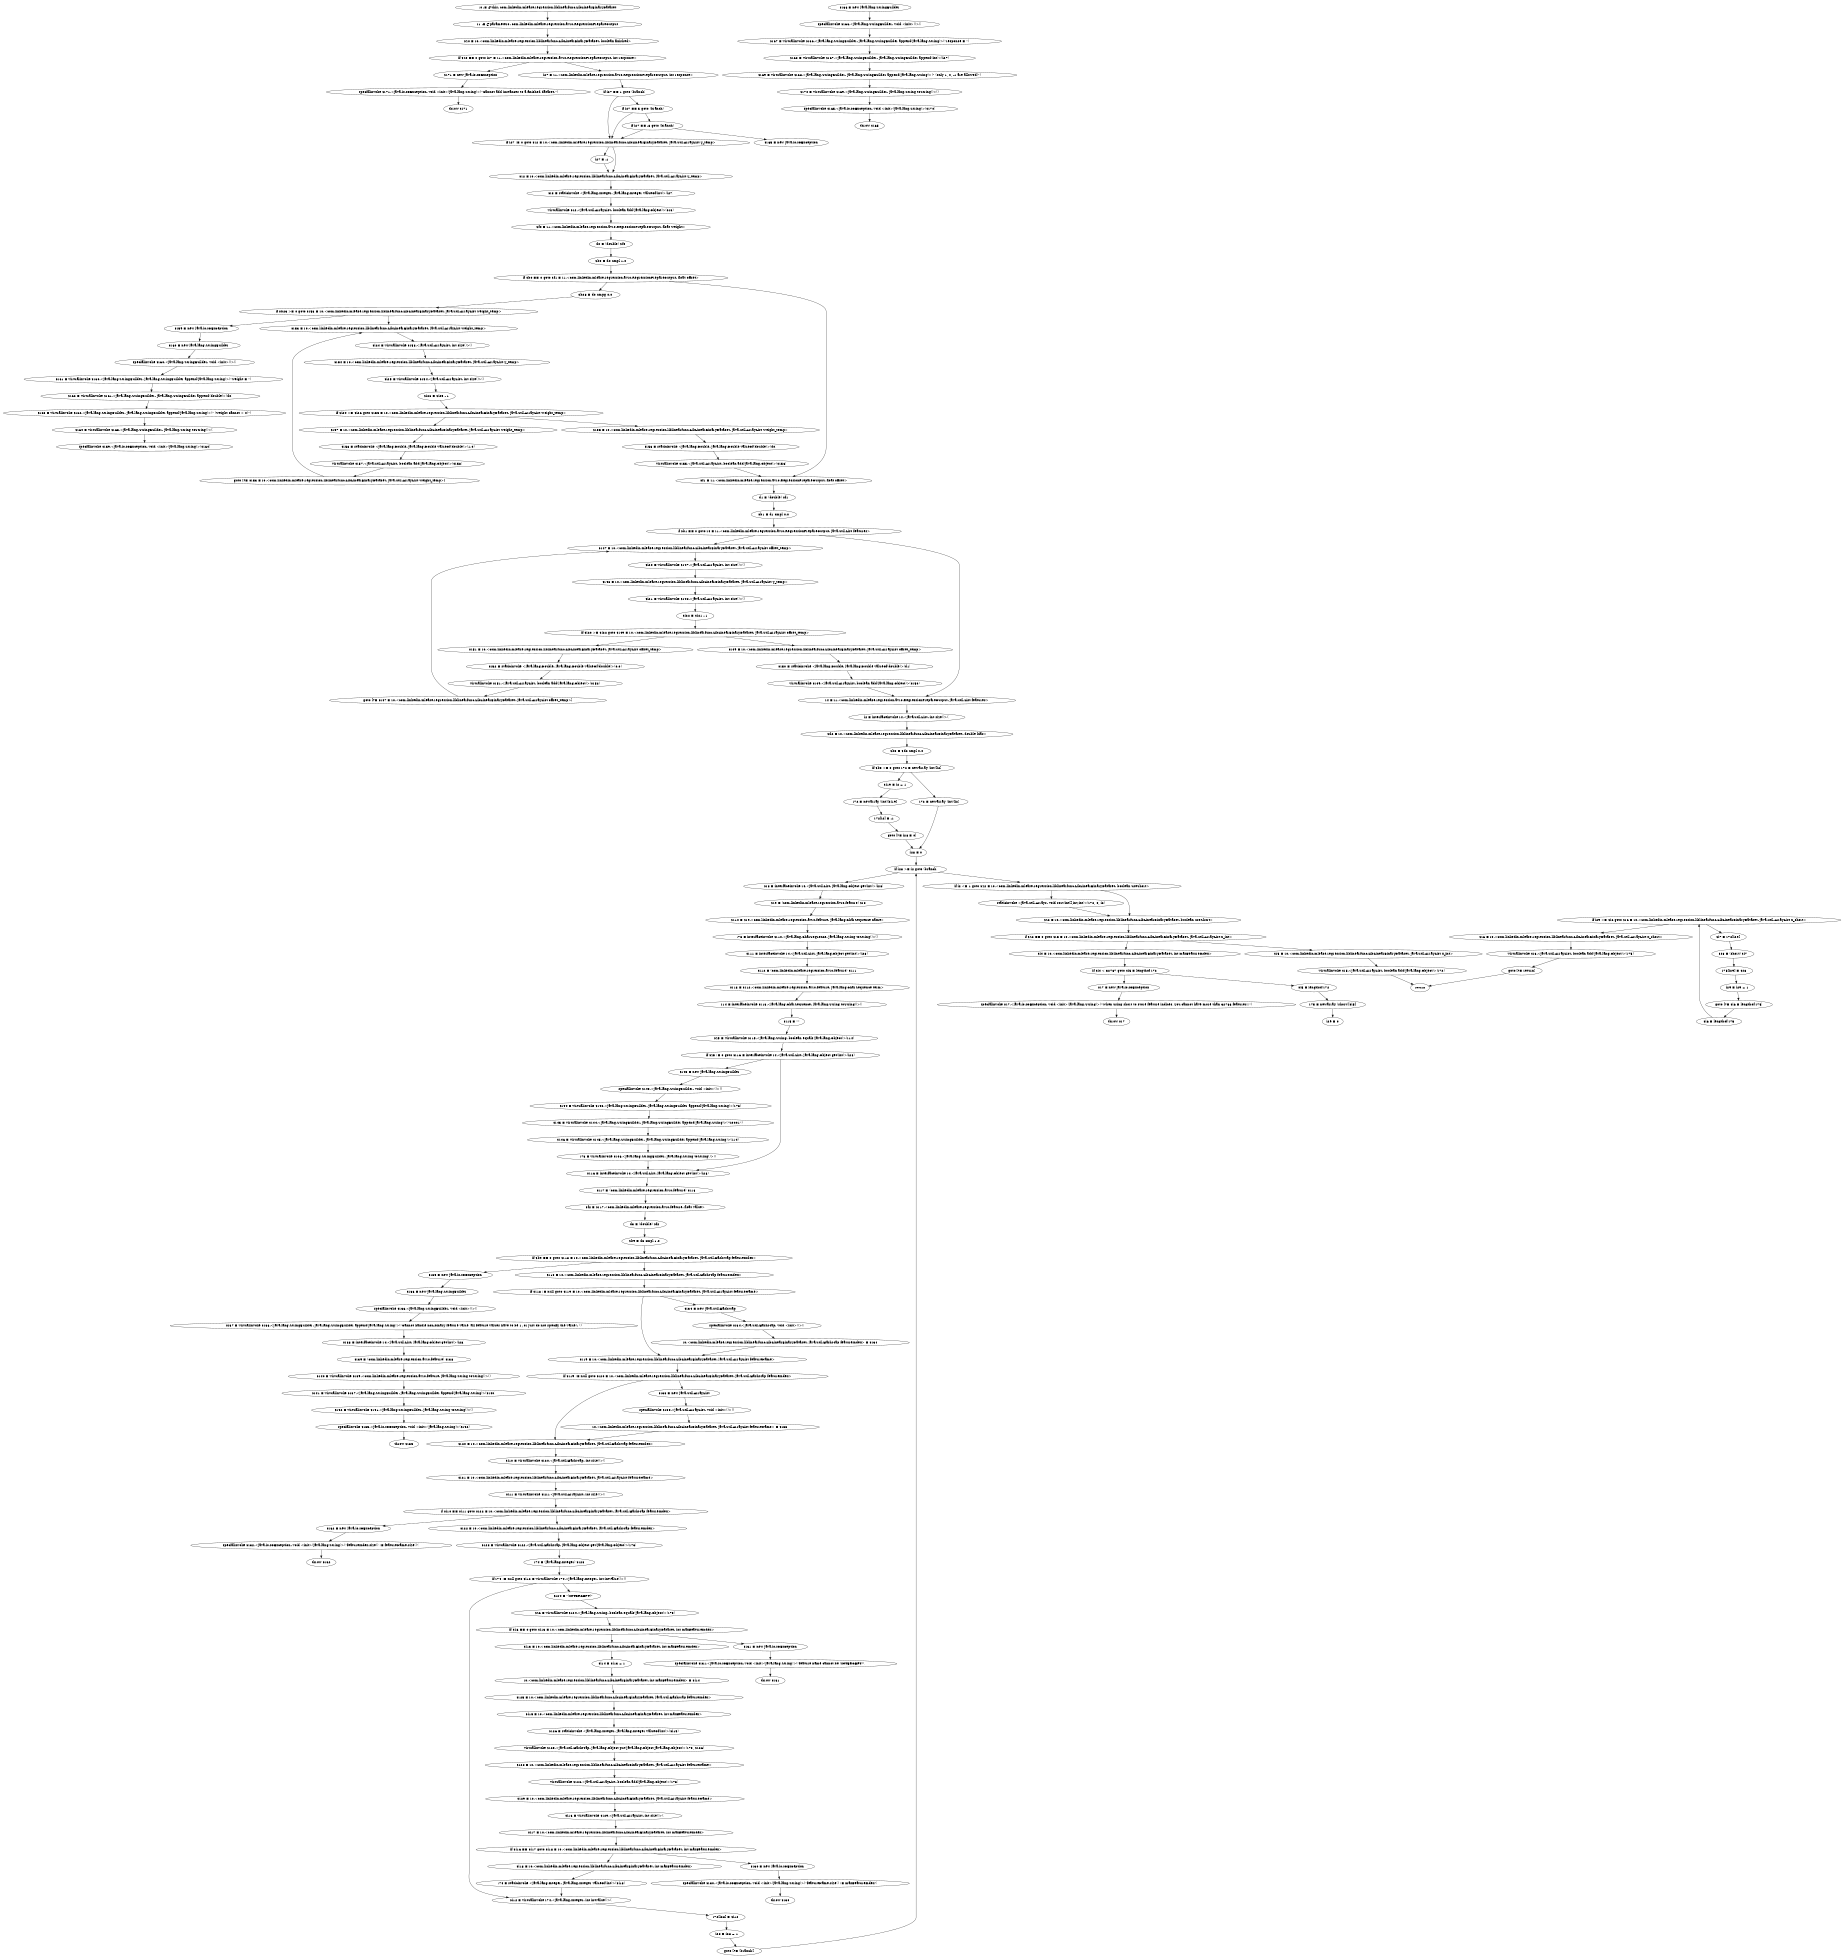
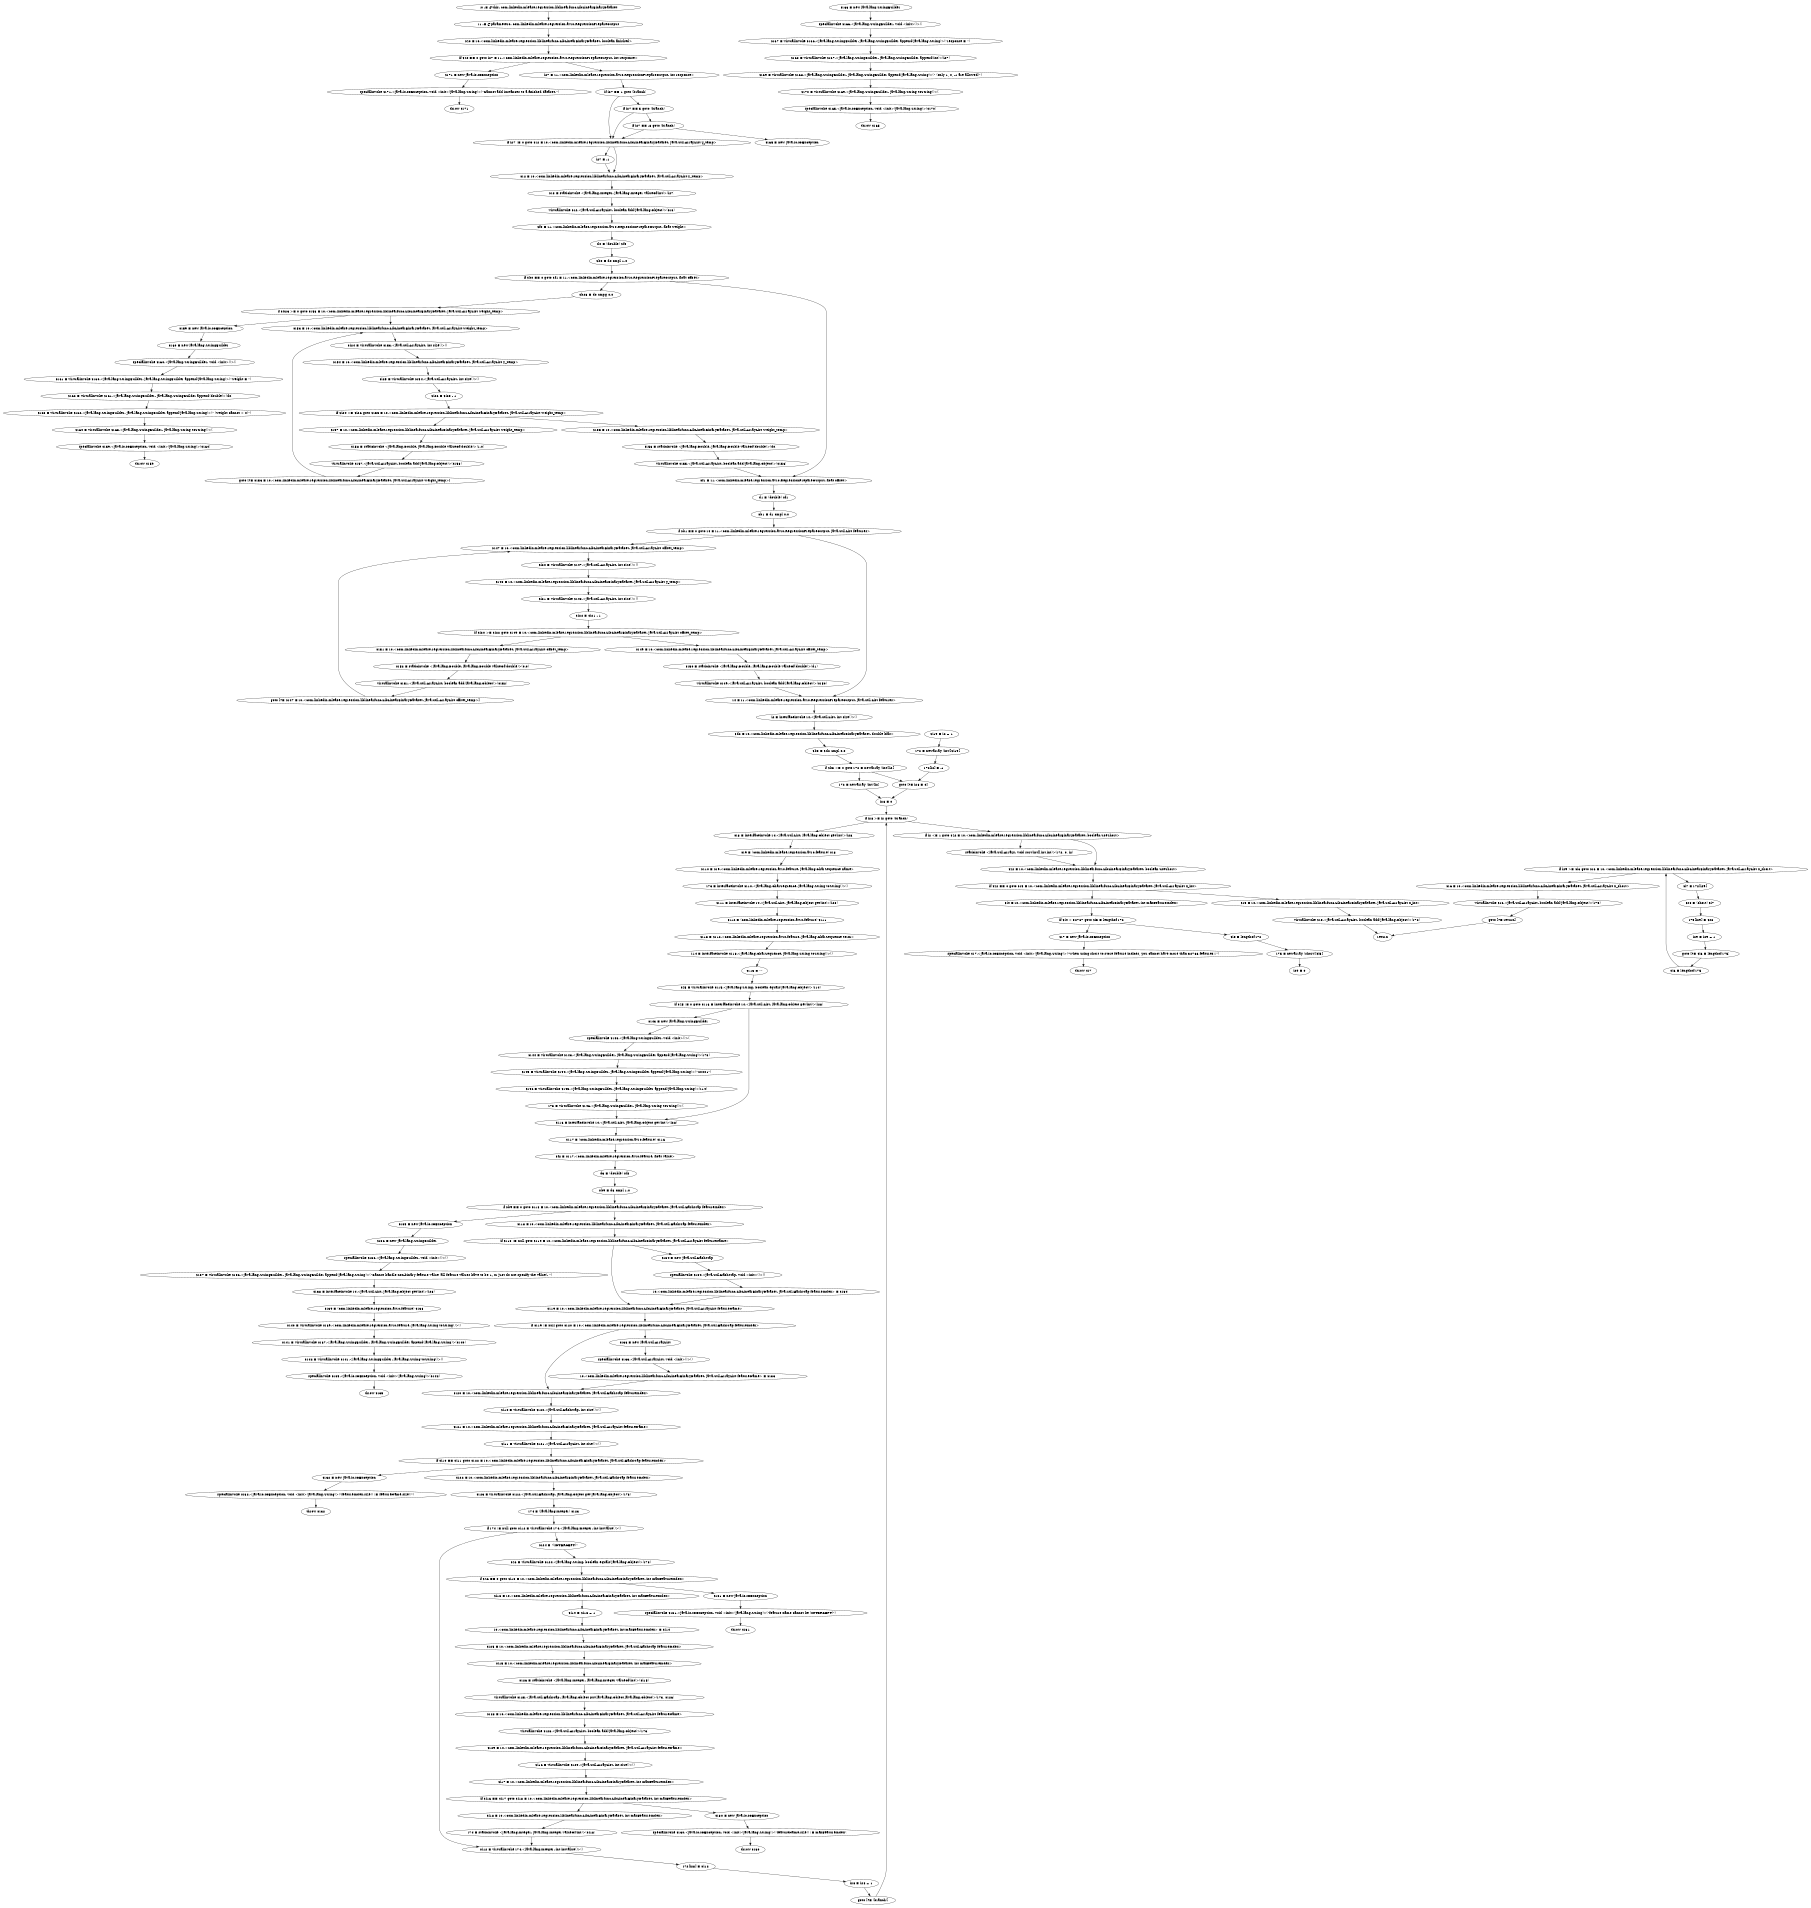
none -> (145, 464)
(902, 776) -> (886, 776)
